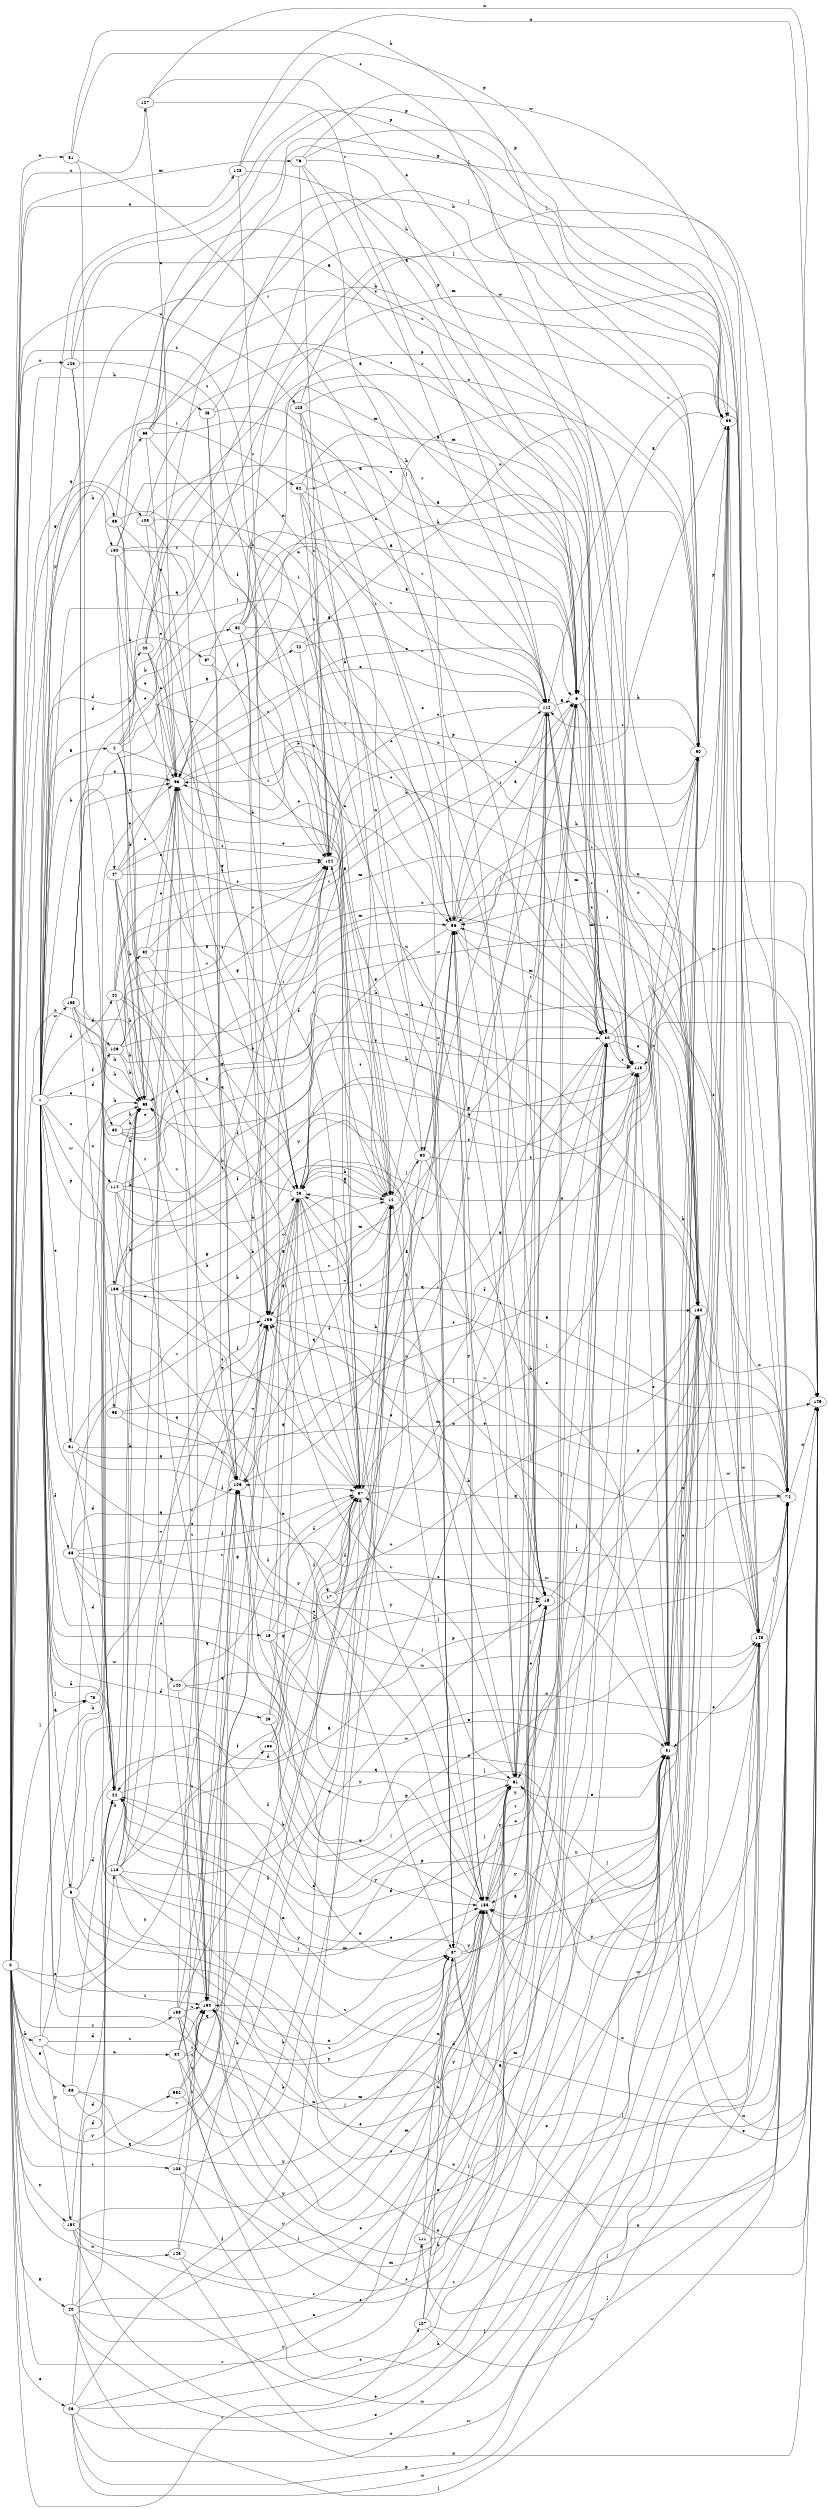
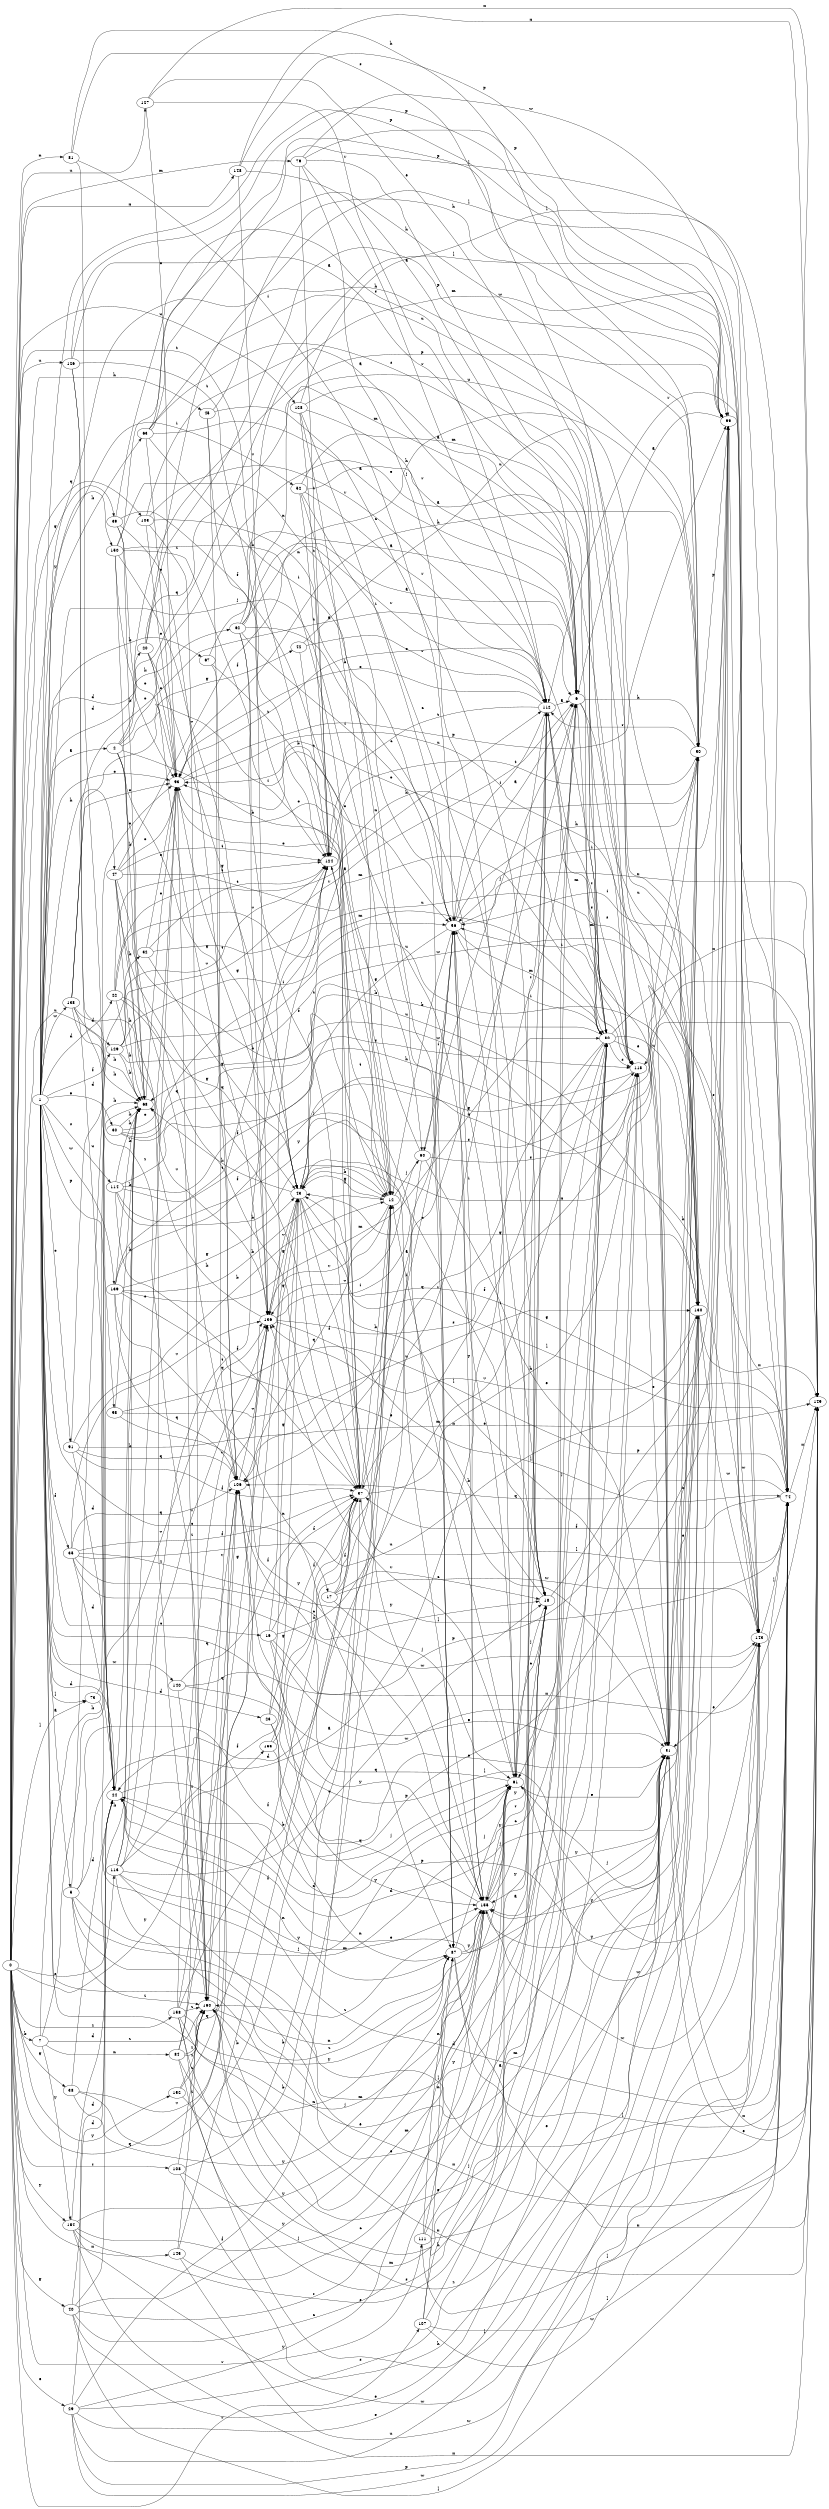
(177, 2093) -> (177, 2093)
